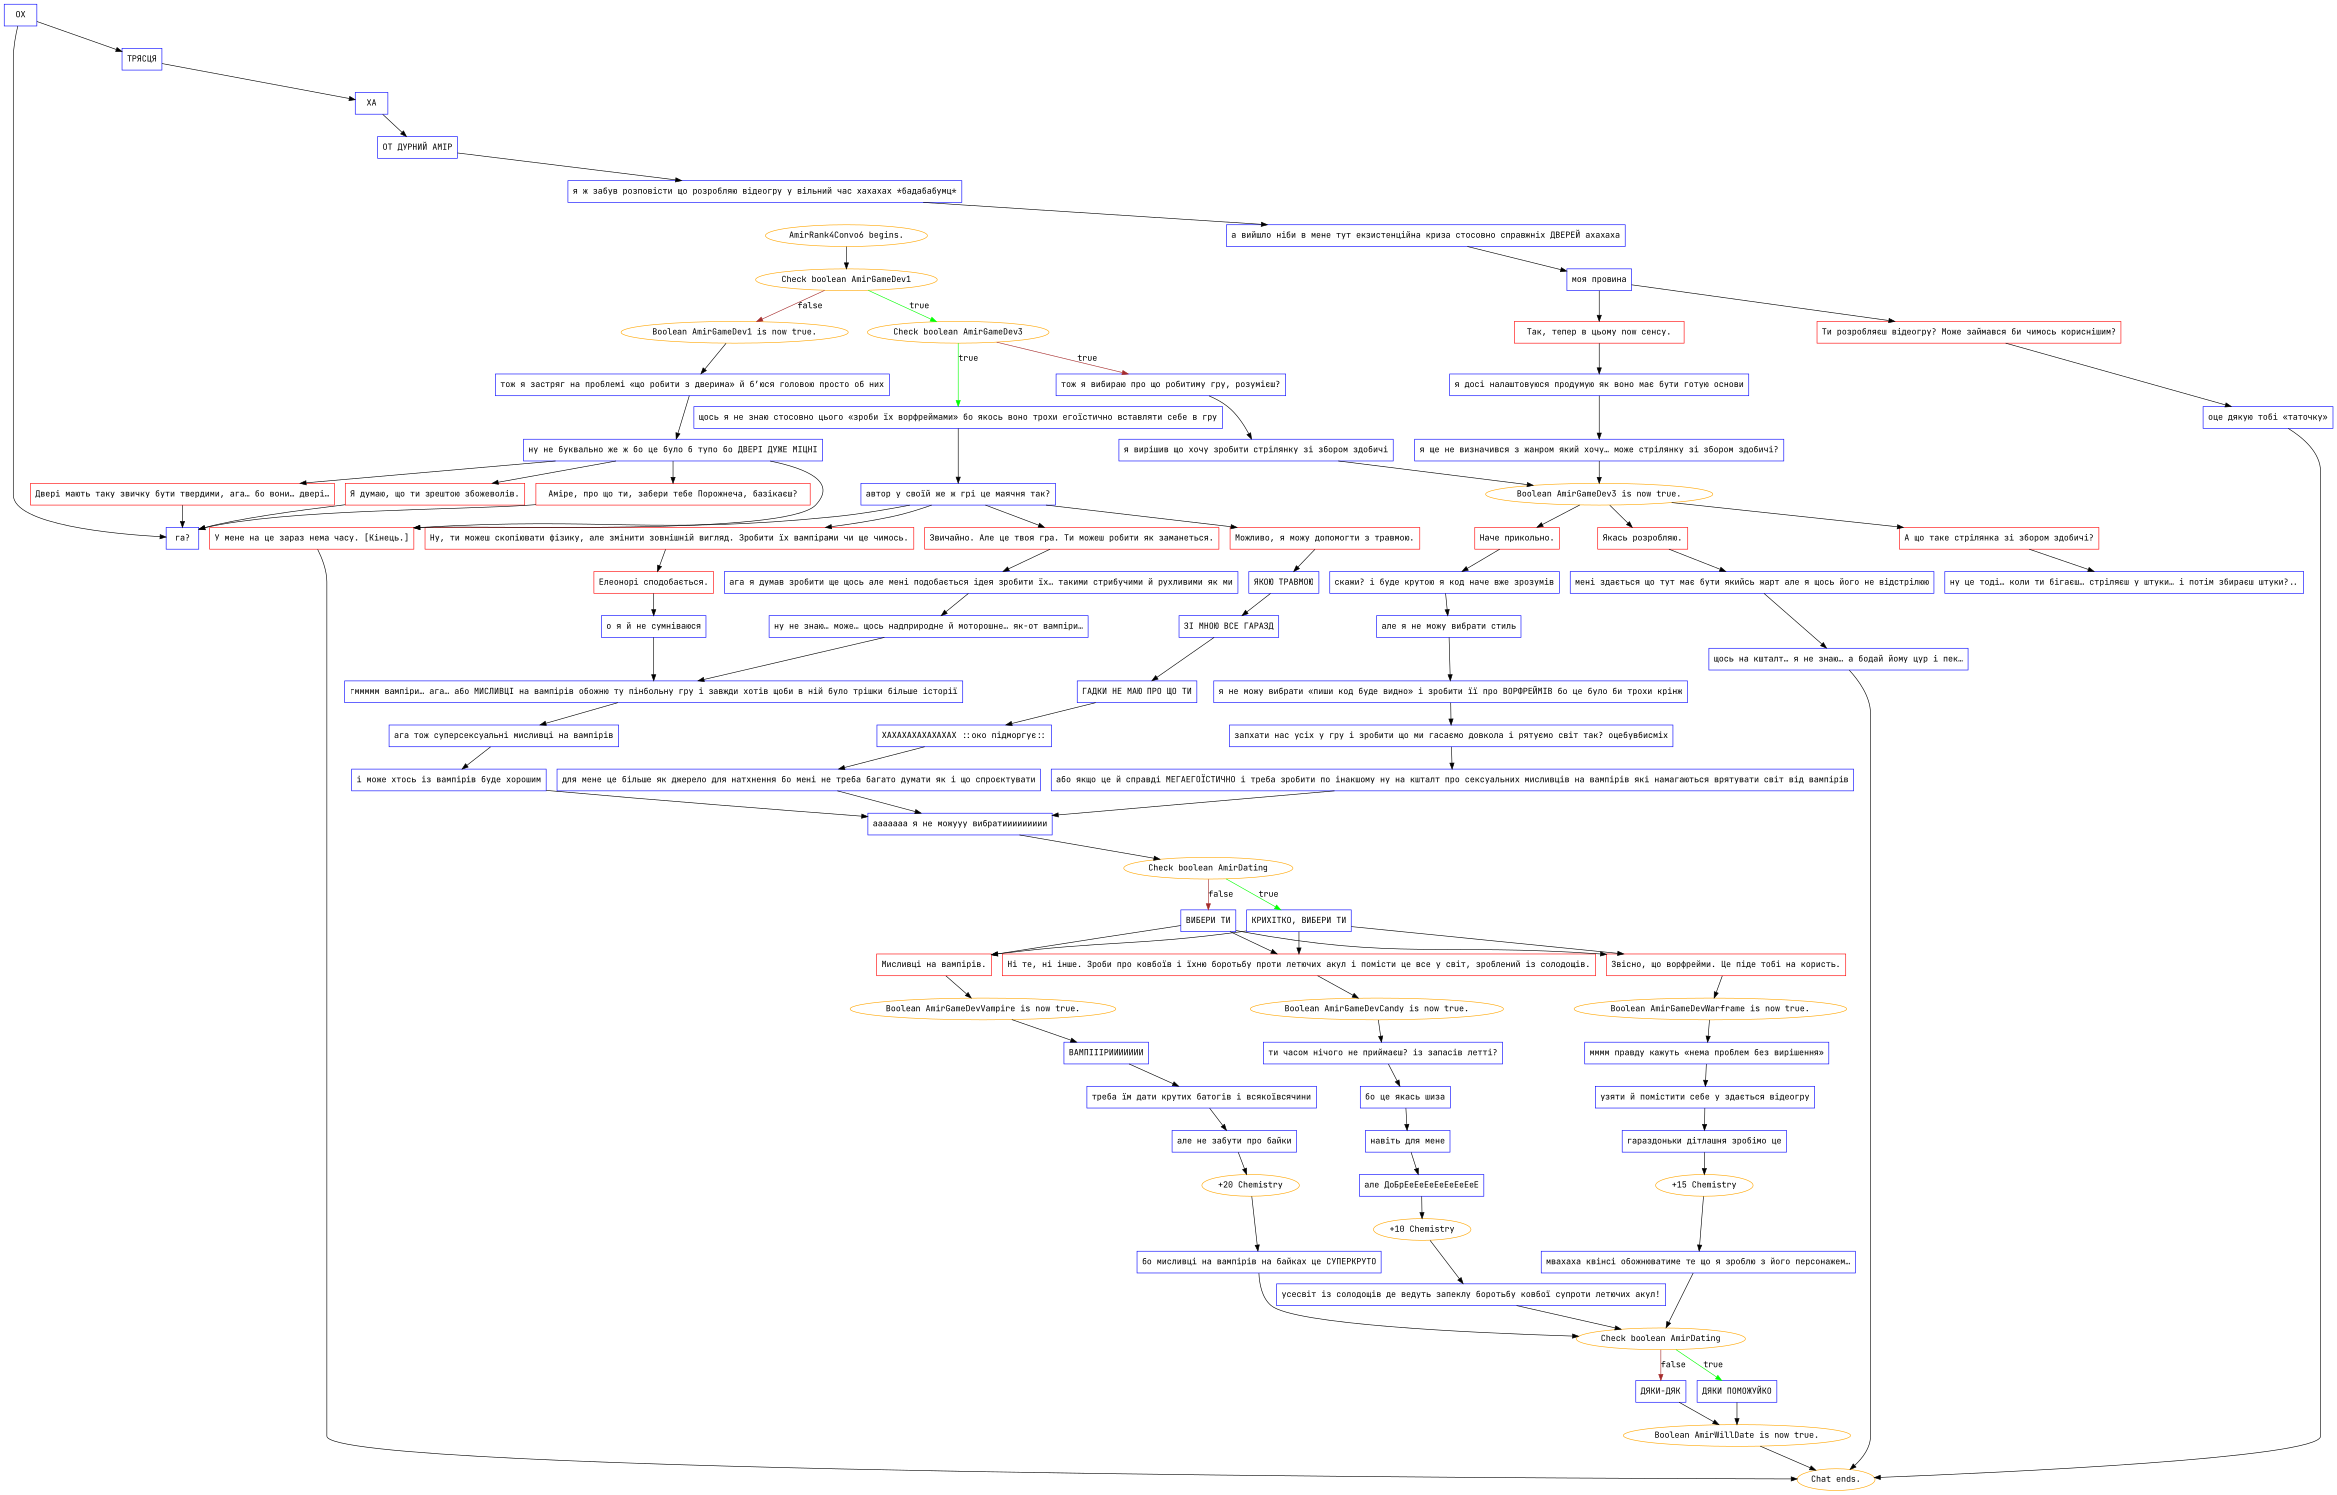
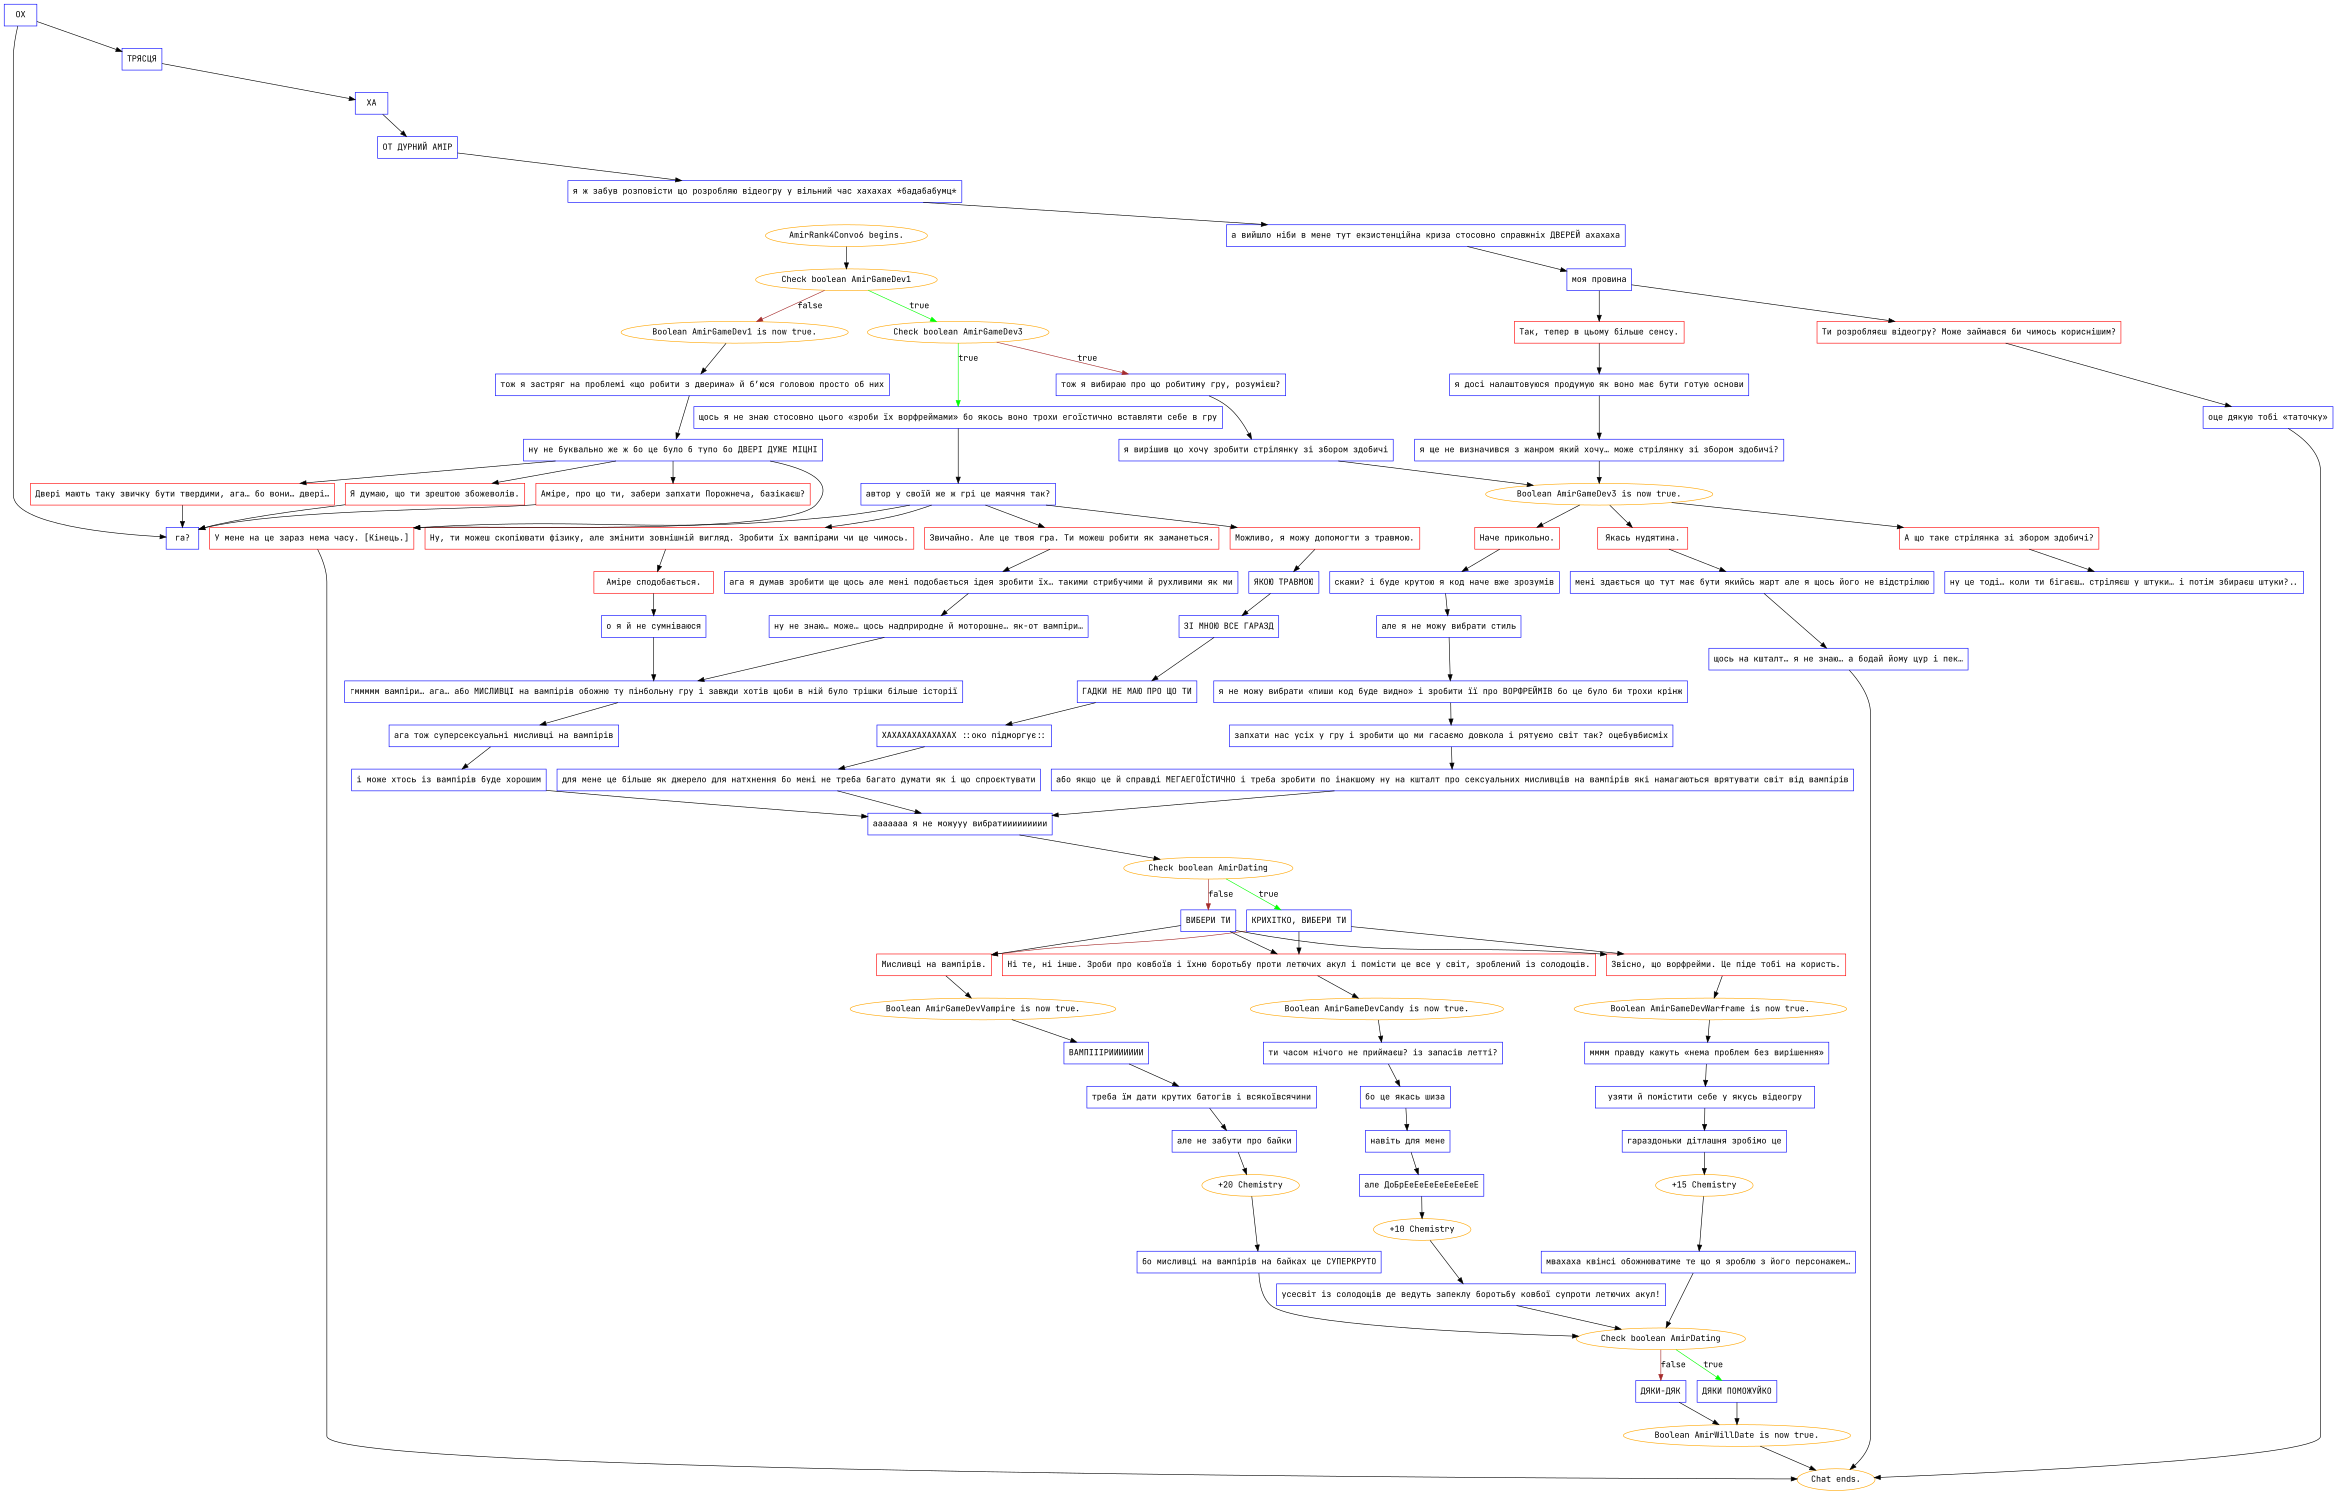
(1599, 332) -> (1599, 332)
(673, 494) -> (673, 494)
(1643, 538) -> (1643, 538)
(654, 582) -> (654, 582)
(1122, 943) -> (1122, 943)
(1705, 1097) -> (1705, 1097)
